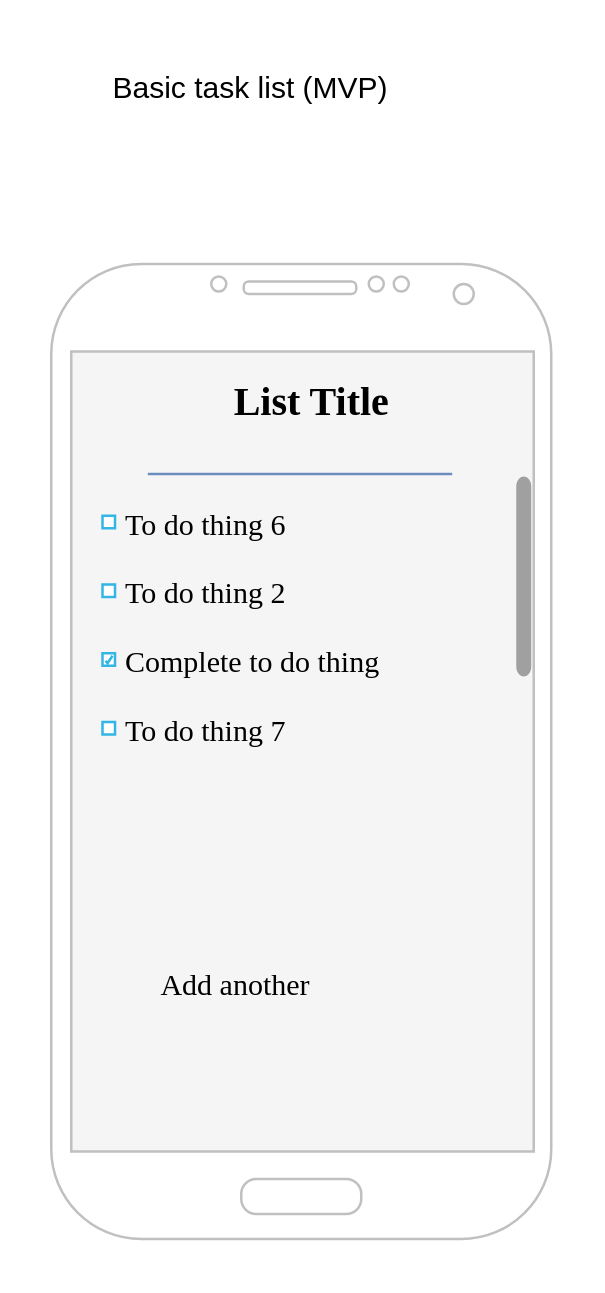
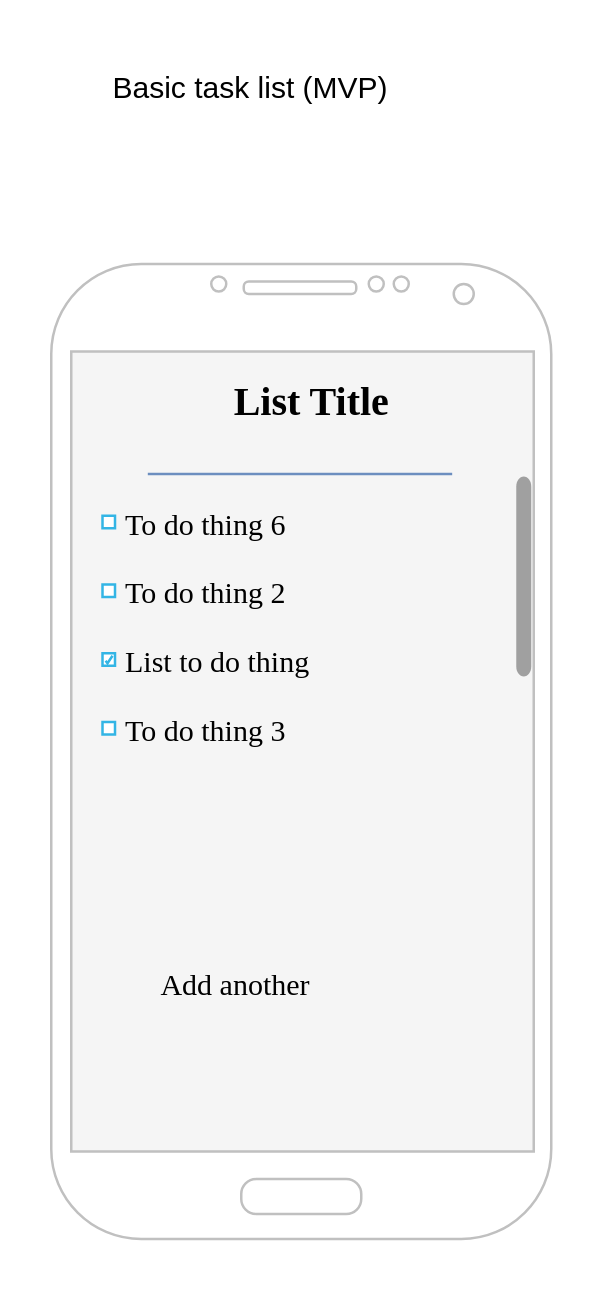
(274, 662) -> (240, 662)
(219, 731) -> (219, 731)
